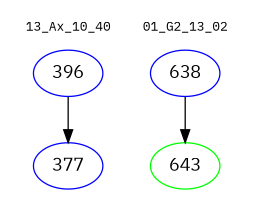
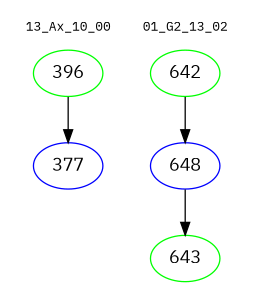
(69, 28) -> (69, 28)
(68, 73) -> (68, 73)
none -> (185, 73)
(185, 73) -> (185, 166)
